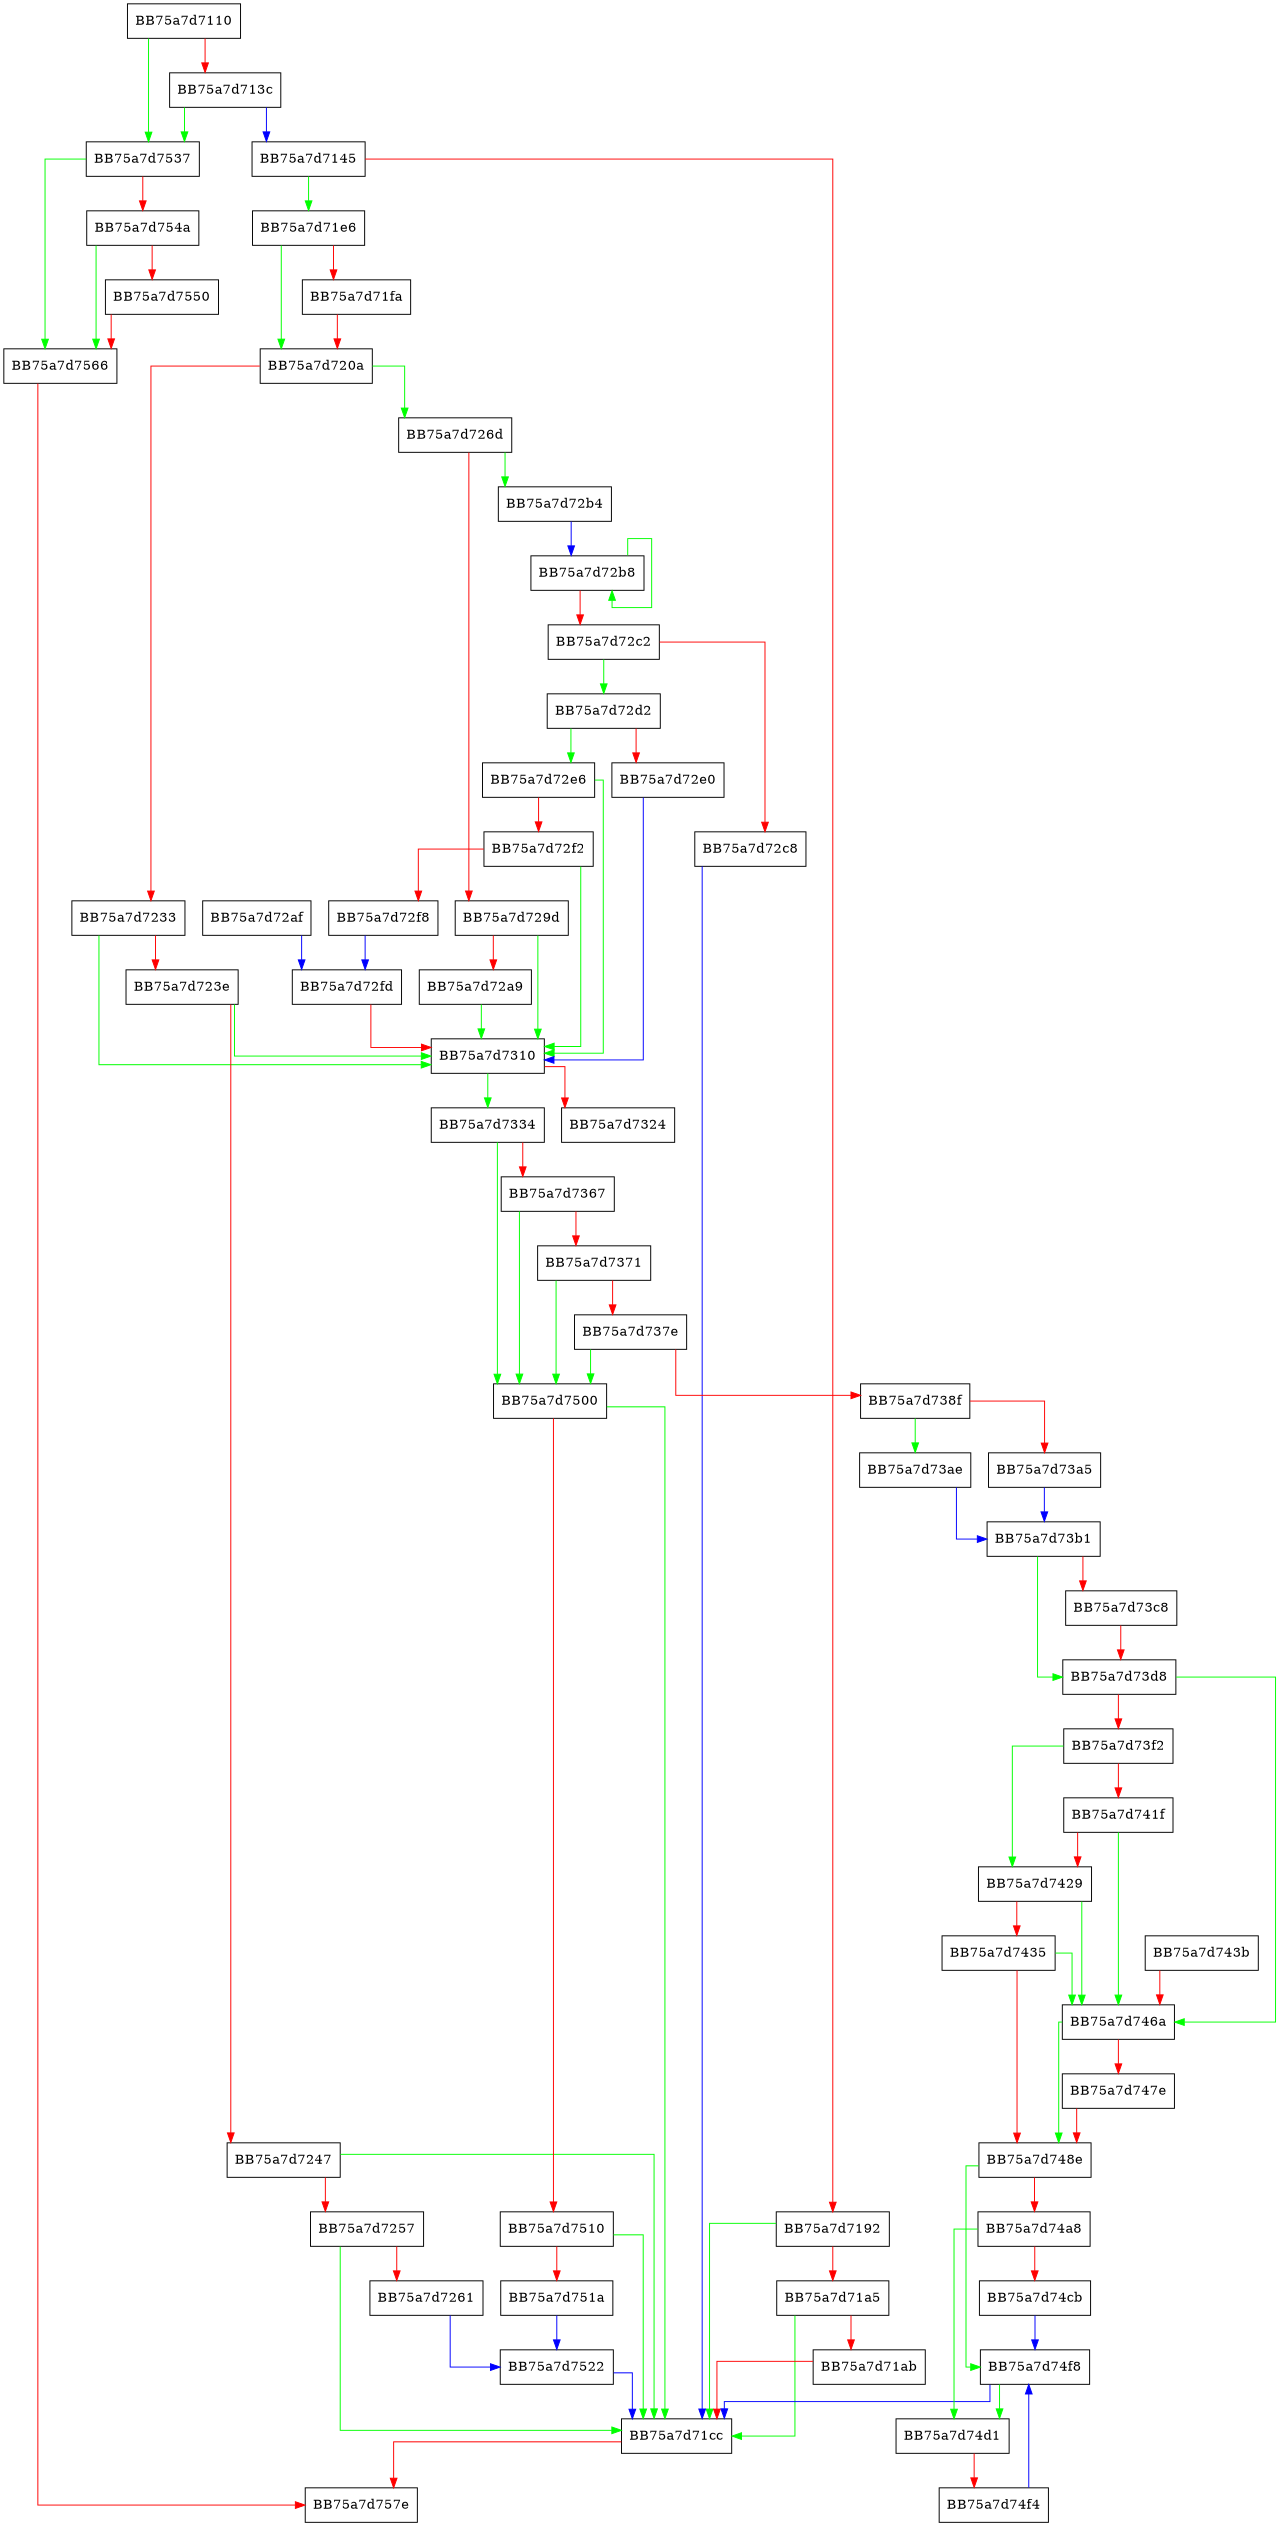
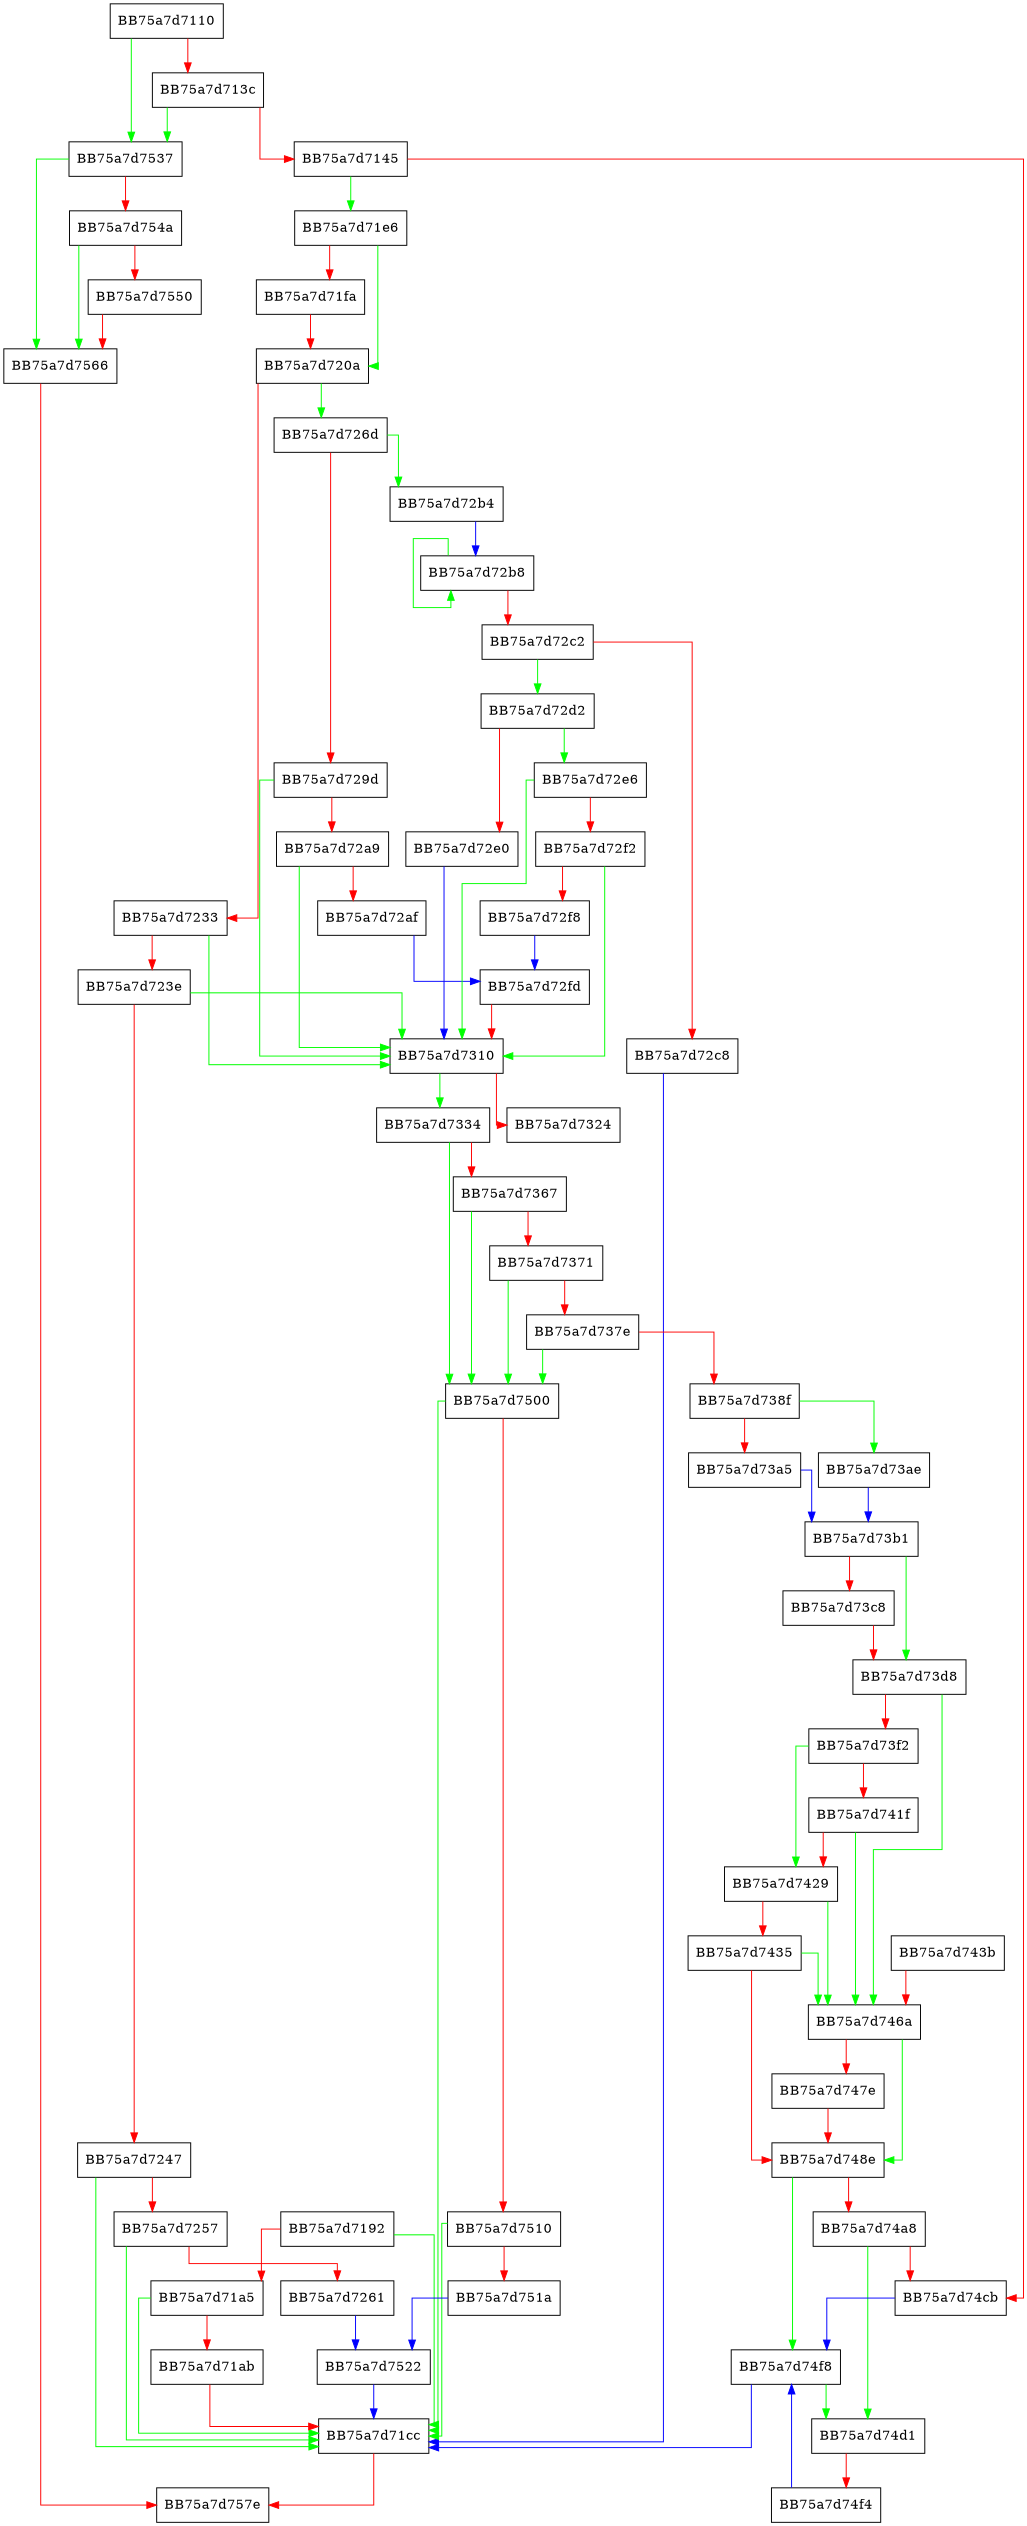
(266, 120) -> (260, 146)
none -> (353, 879)
(833, 947) -> (1024, 924)
